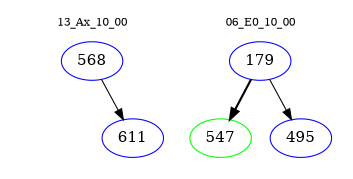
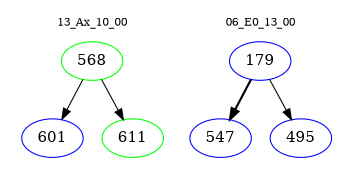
(261, 23) -> (261, 23)
(92, 61) -> (92, 61)
none -> (52, 138)
(133, 138) -> (133, 138)
(221, 138) -> (221, 138)
